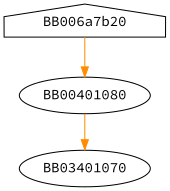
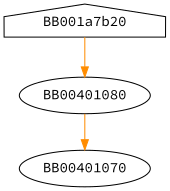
(85, 22) -> (85, 22)
(85, 169) -> (85, 169)
